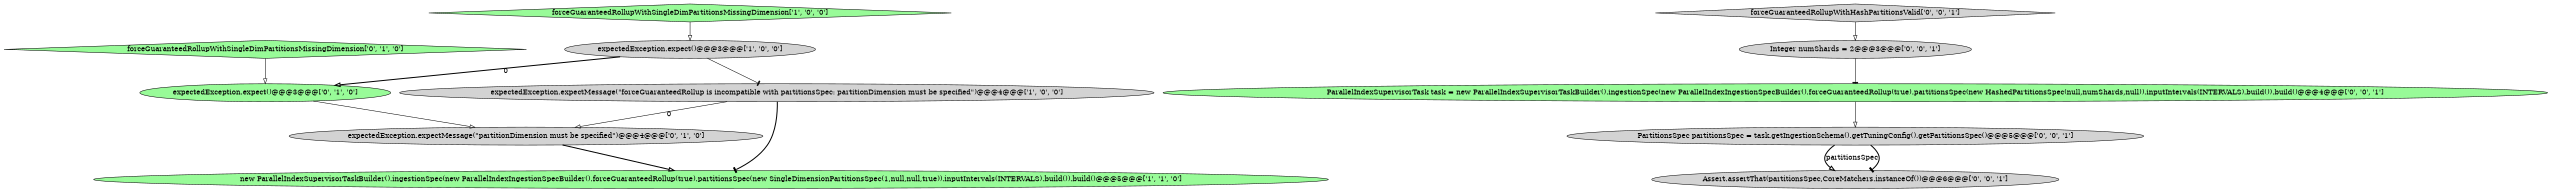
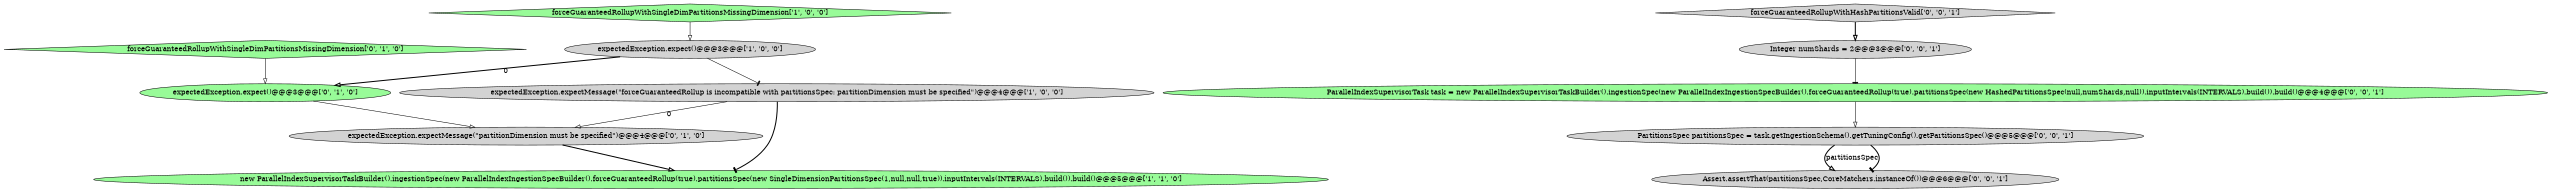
(1855, 29) -> (1855, 29)
